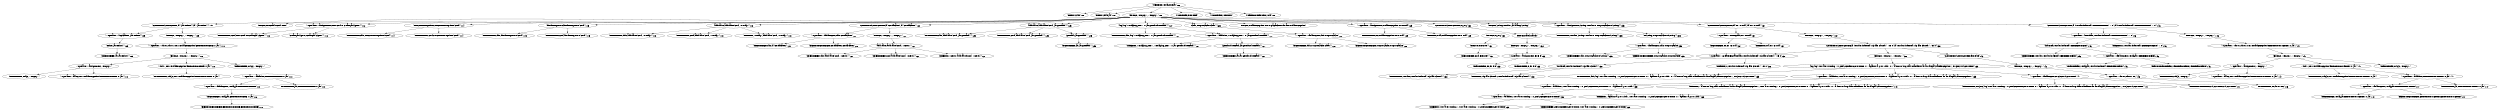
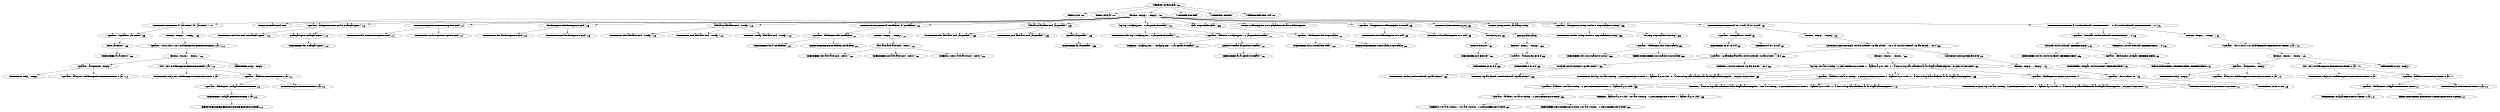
none -> (1474, 31)
none -> (308, 46)
none -> (226, 71)
